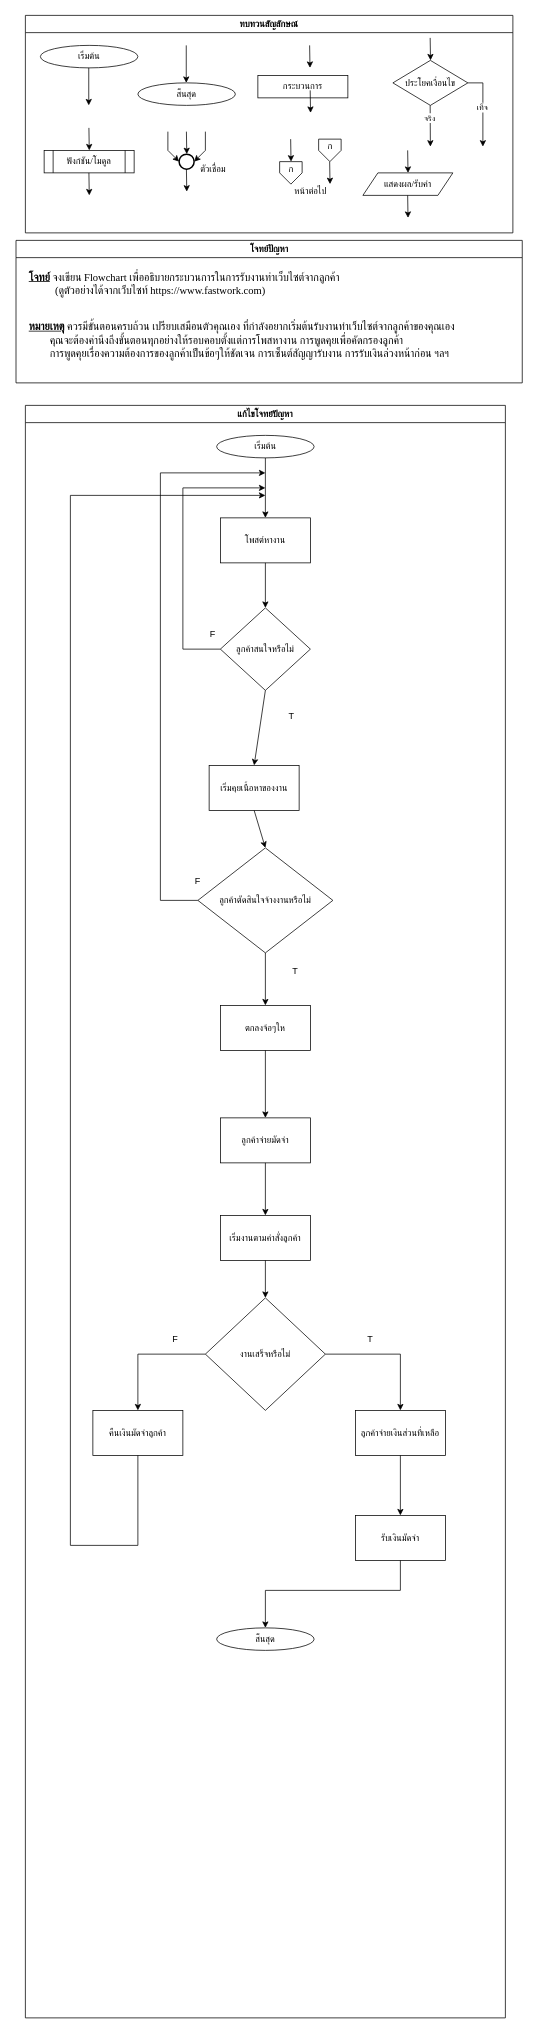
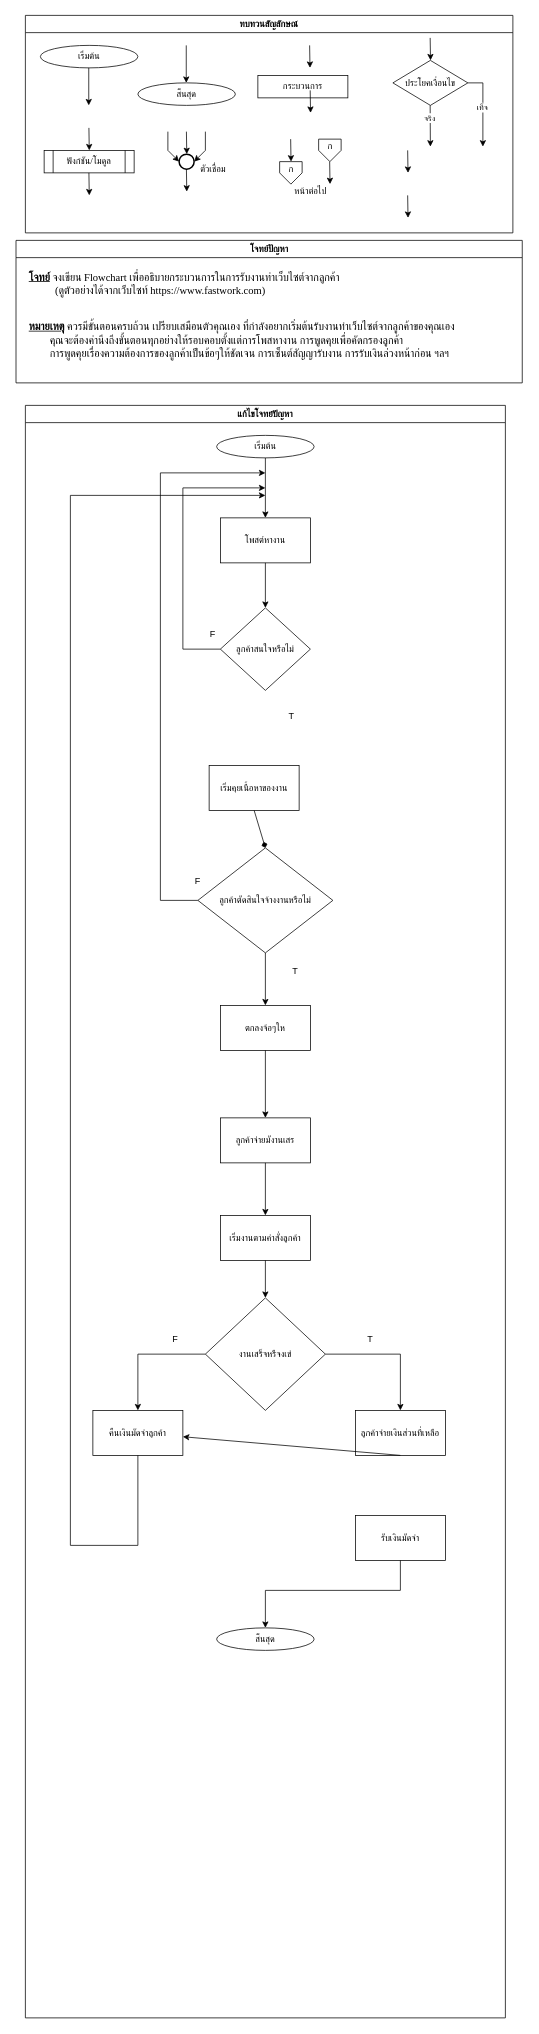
(408, 184) -> none
(260, 725) -> none
(263, 841) -> (263, 840)
(265, 1140) -> (265, 1140)
(265, 1354) -> (265, 1354)
(400, 1482) -> (294, 1446)
